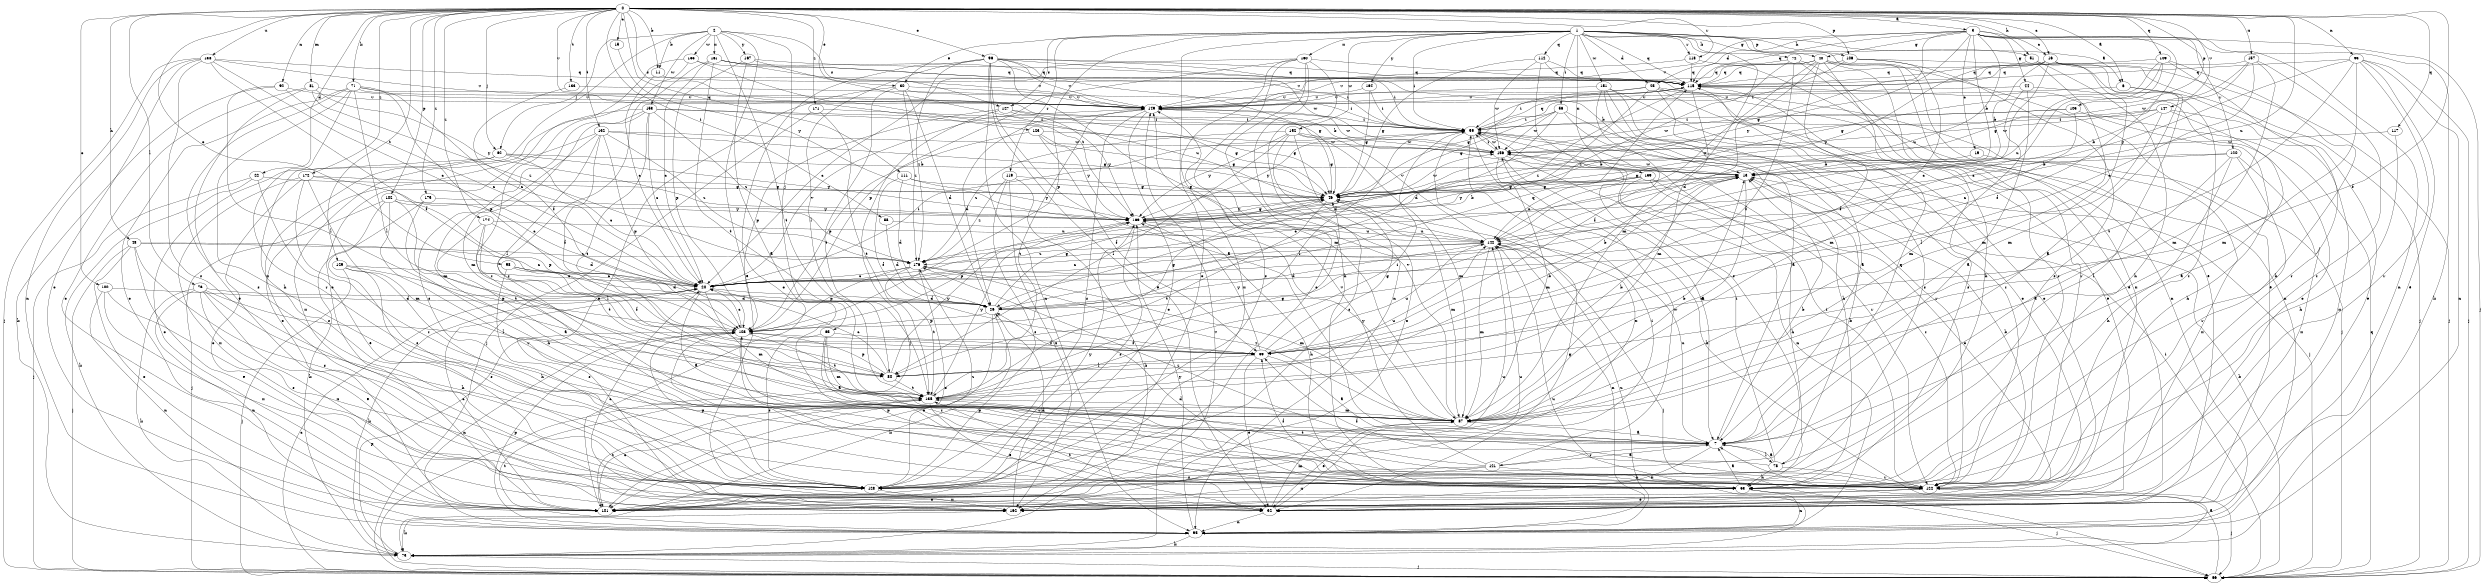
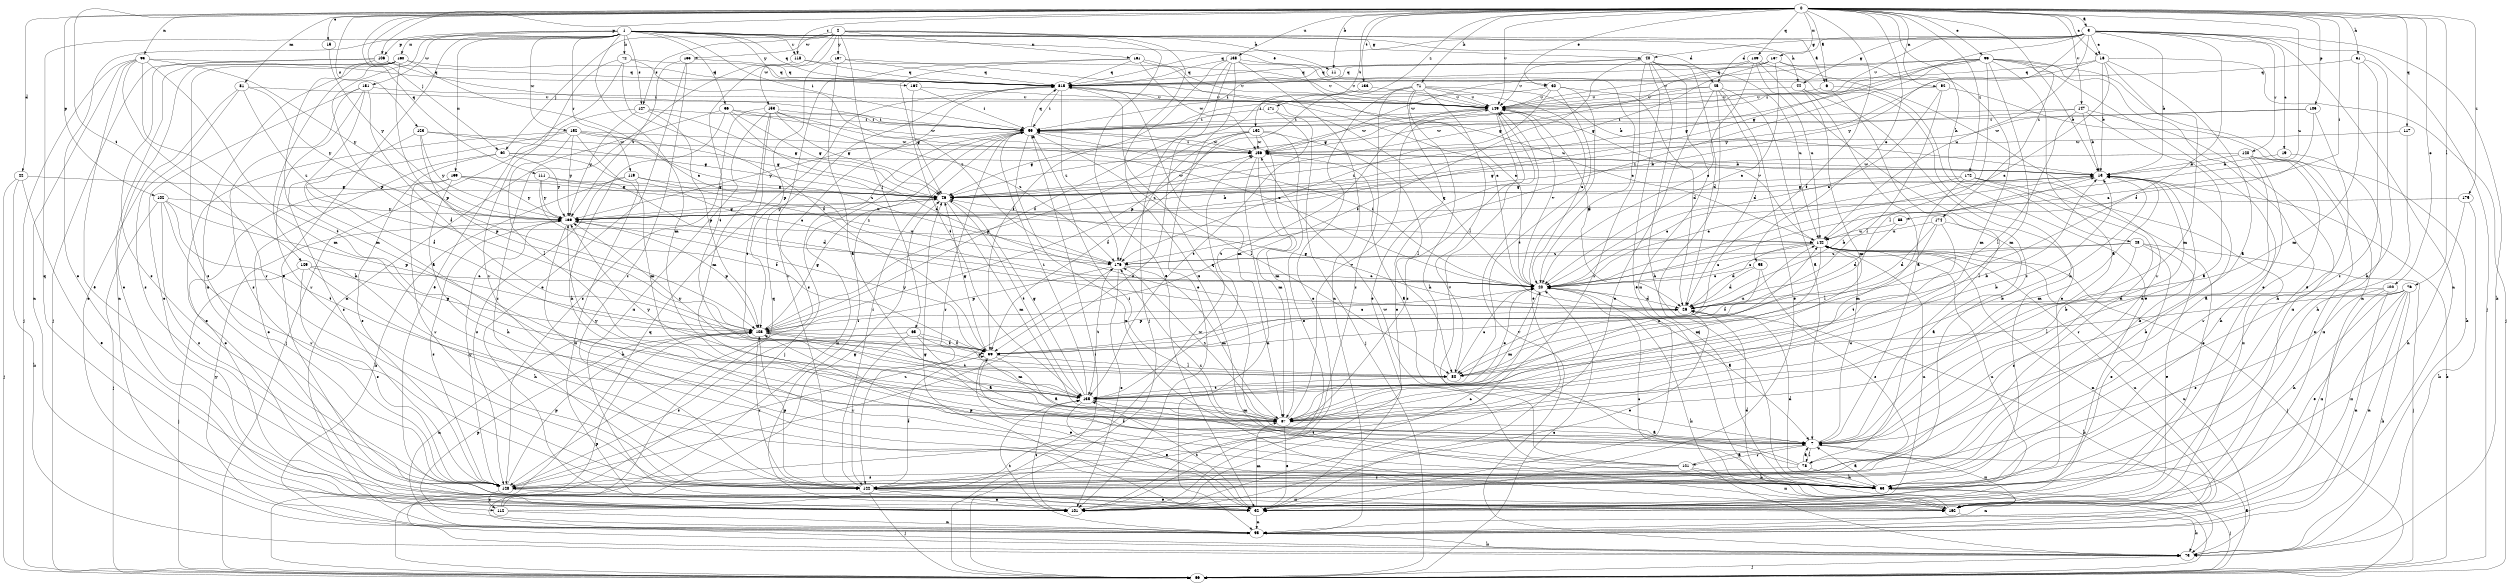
(1793, 49) -> (1223, 36)
(1691, 86) -> (1062, 86)
(741, 425) -> (1291, 387)
(1600, 467) -> (489, 497)
